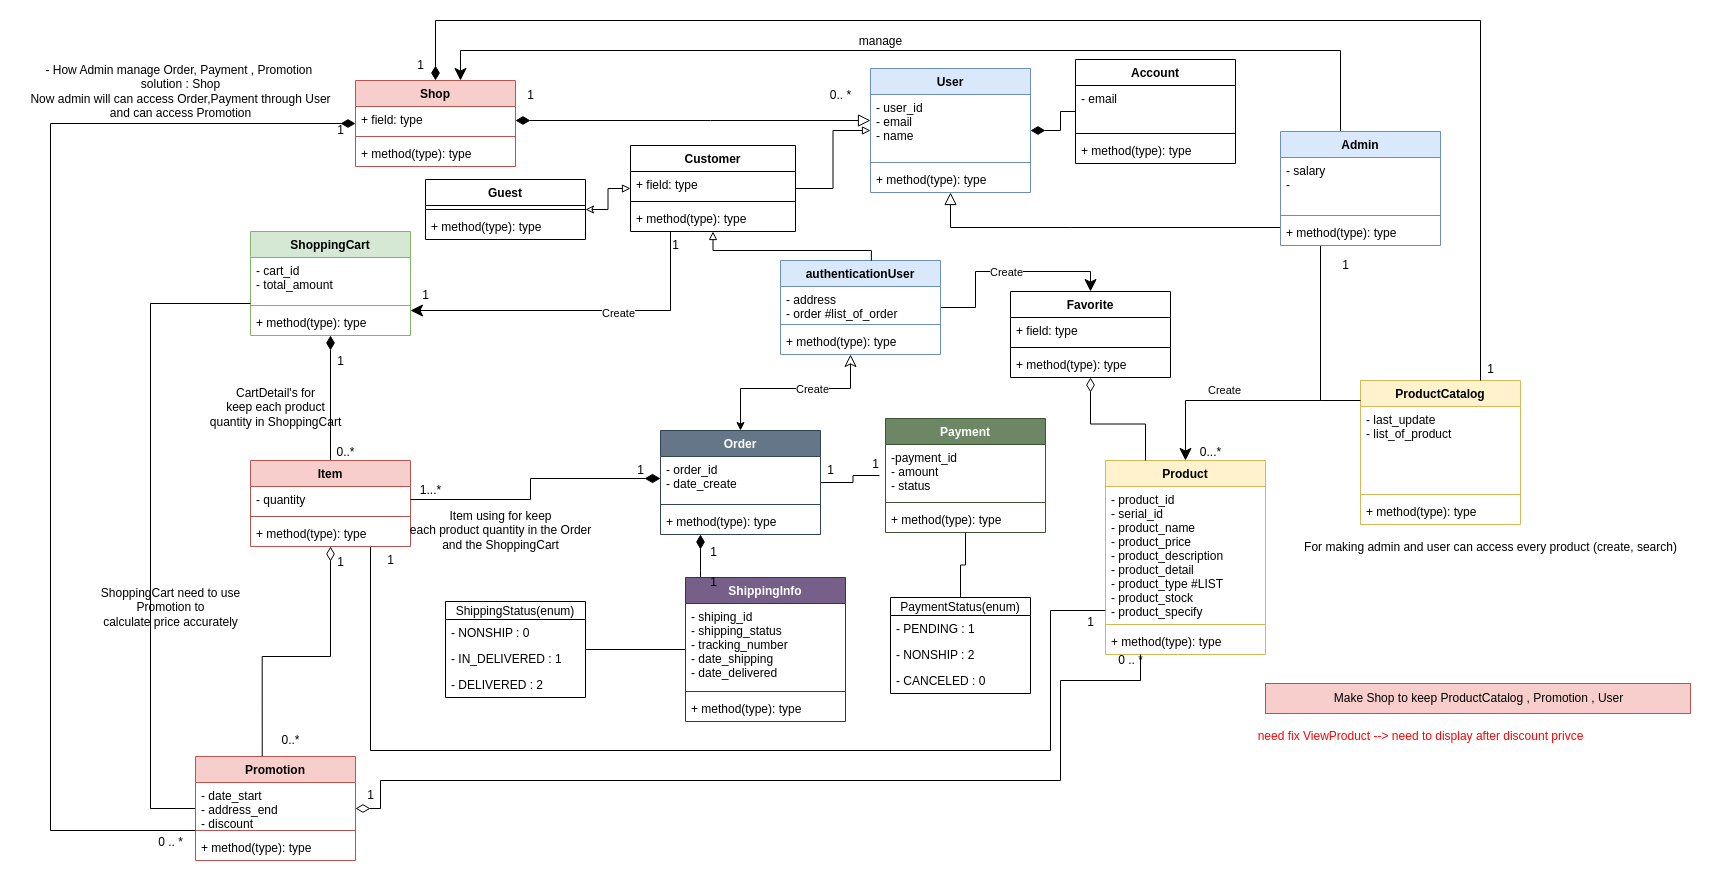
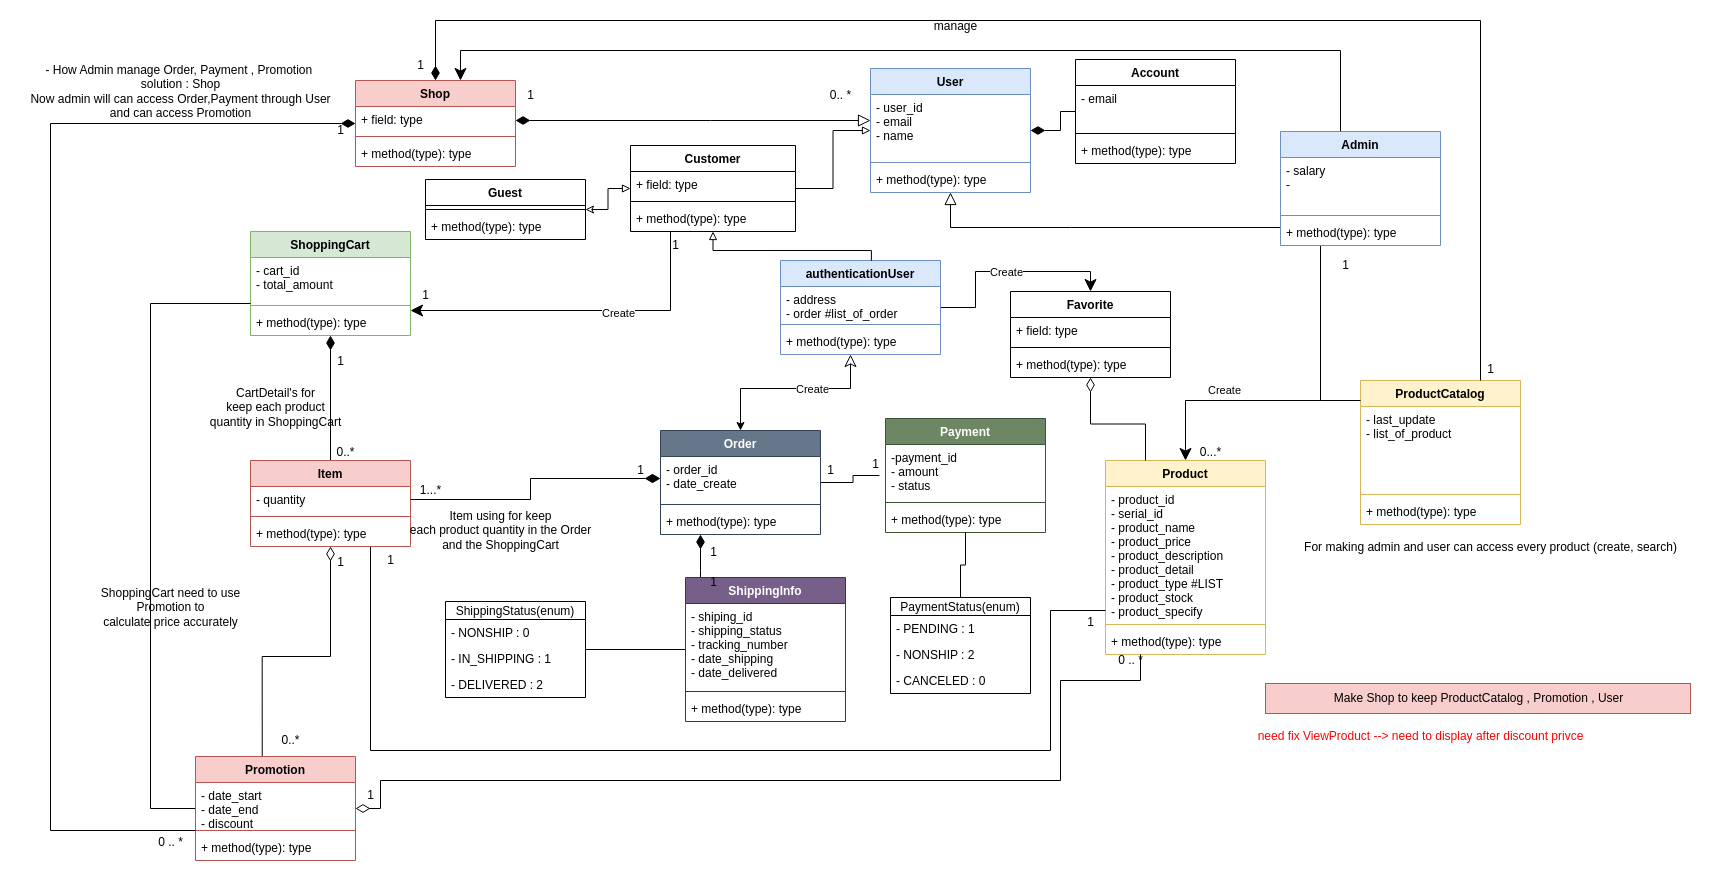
(881, 42) -> (956, 27)
(505, 659) -> (502, 659)
(240, 796) -> (240, 796)
